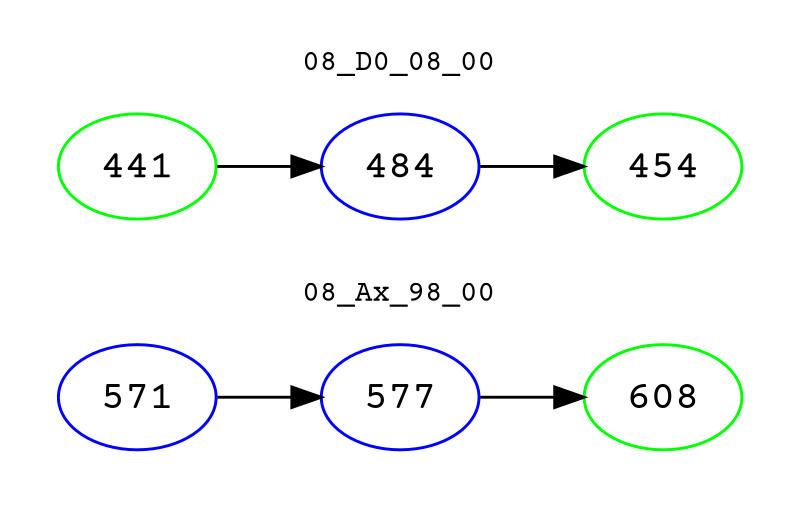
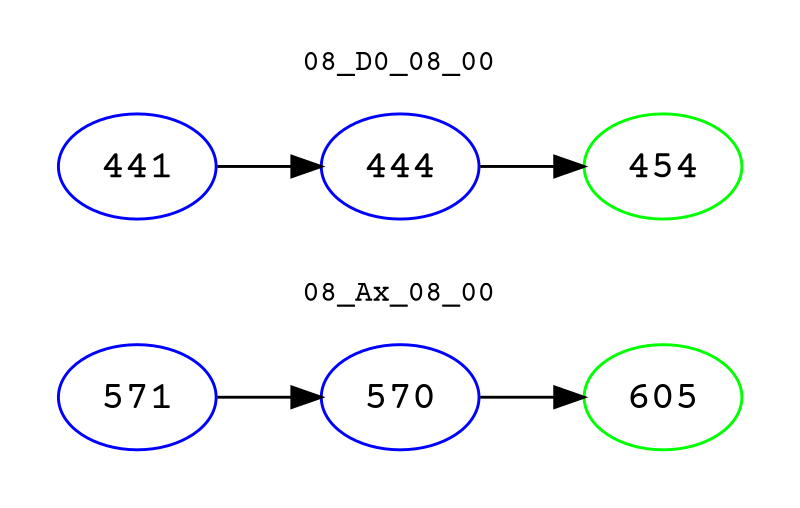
(137, 166) -> (137, 166)
(400, 166) -> (400, 166)
(400, 294) -> (400, 294)
(400, 397) -> (400, 397)
(663, 397) -> (663, 397)
